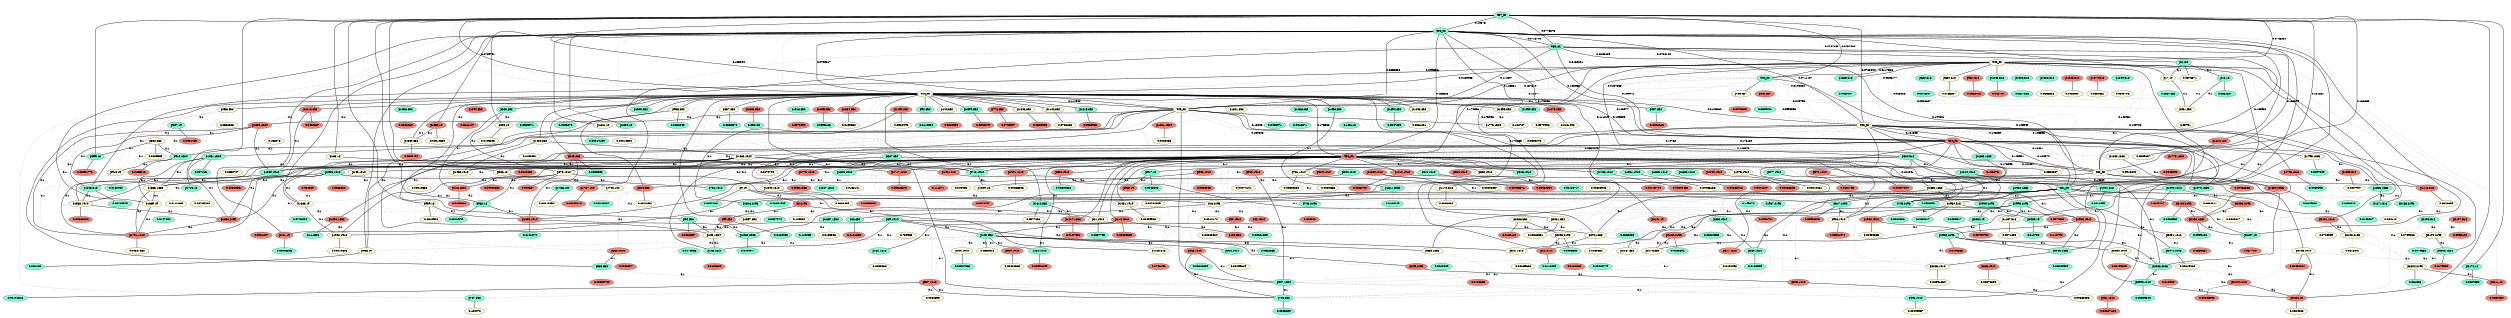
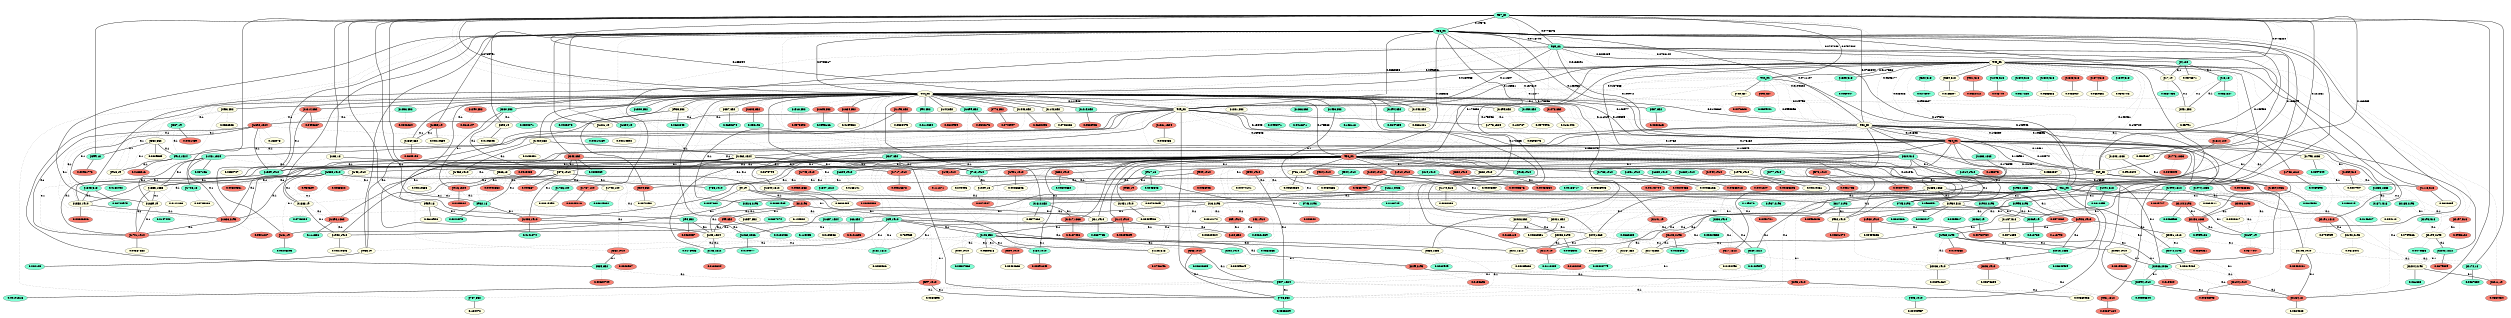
none -> (745, 210)
